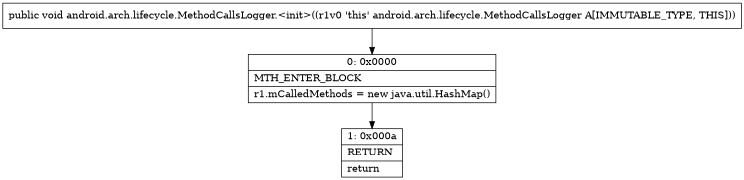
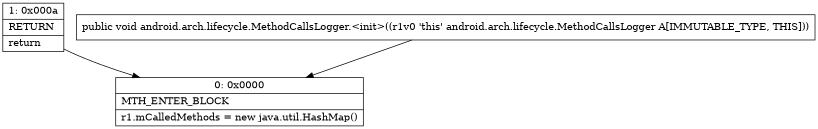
(372, 112) -> (98, 64)
